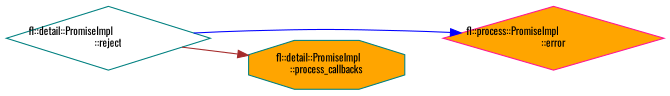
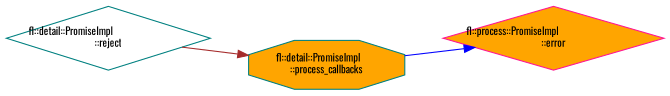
(322, 29) -> (434, 52)
